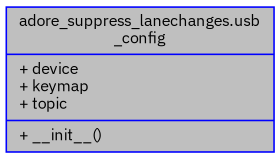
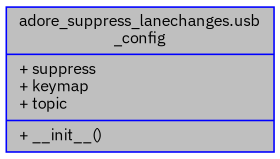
(49, 69) -> (57, 69)
